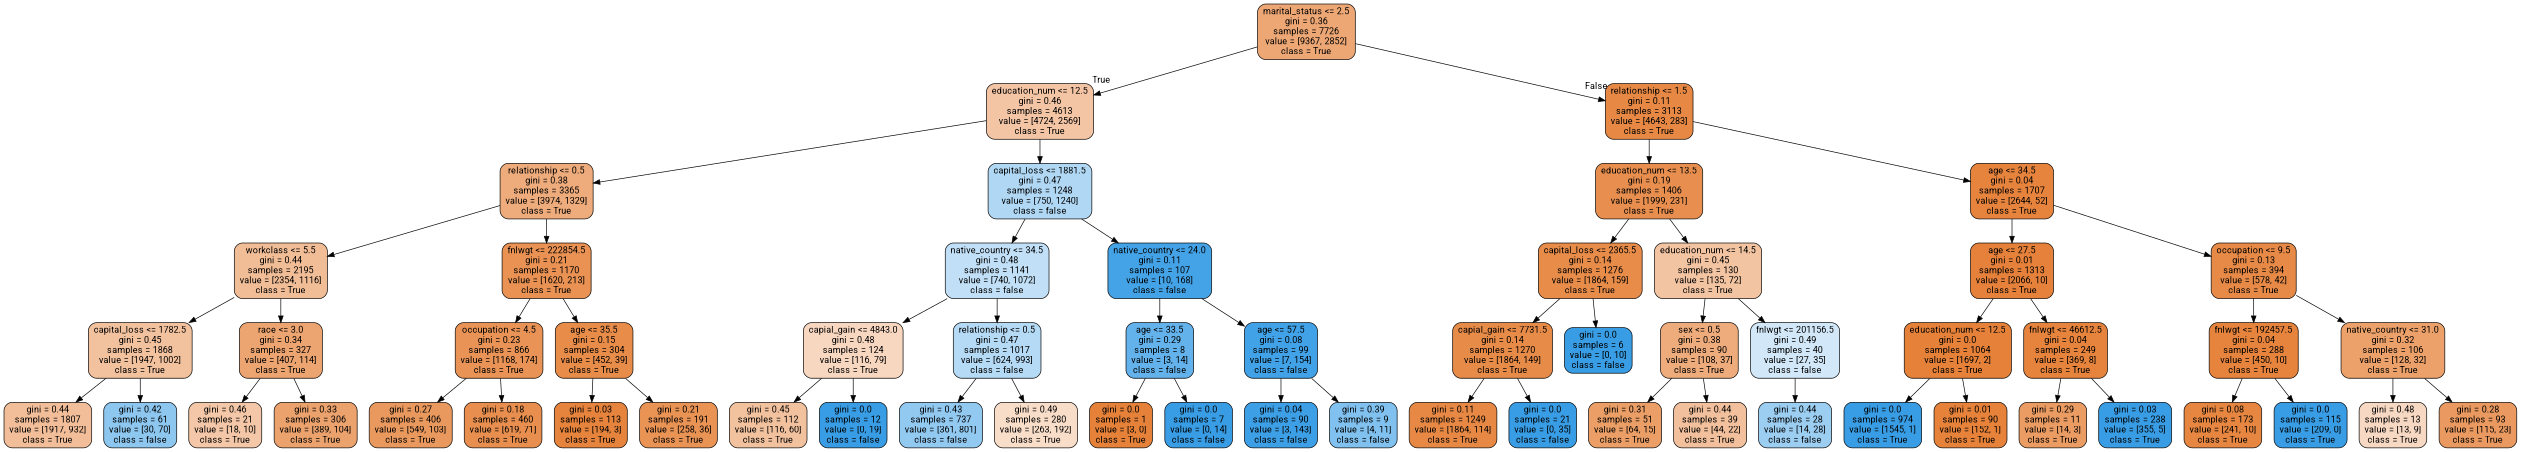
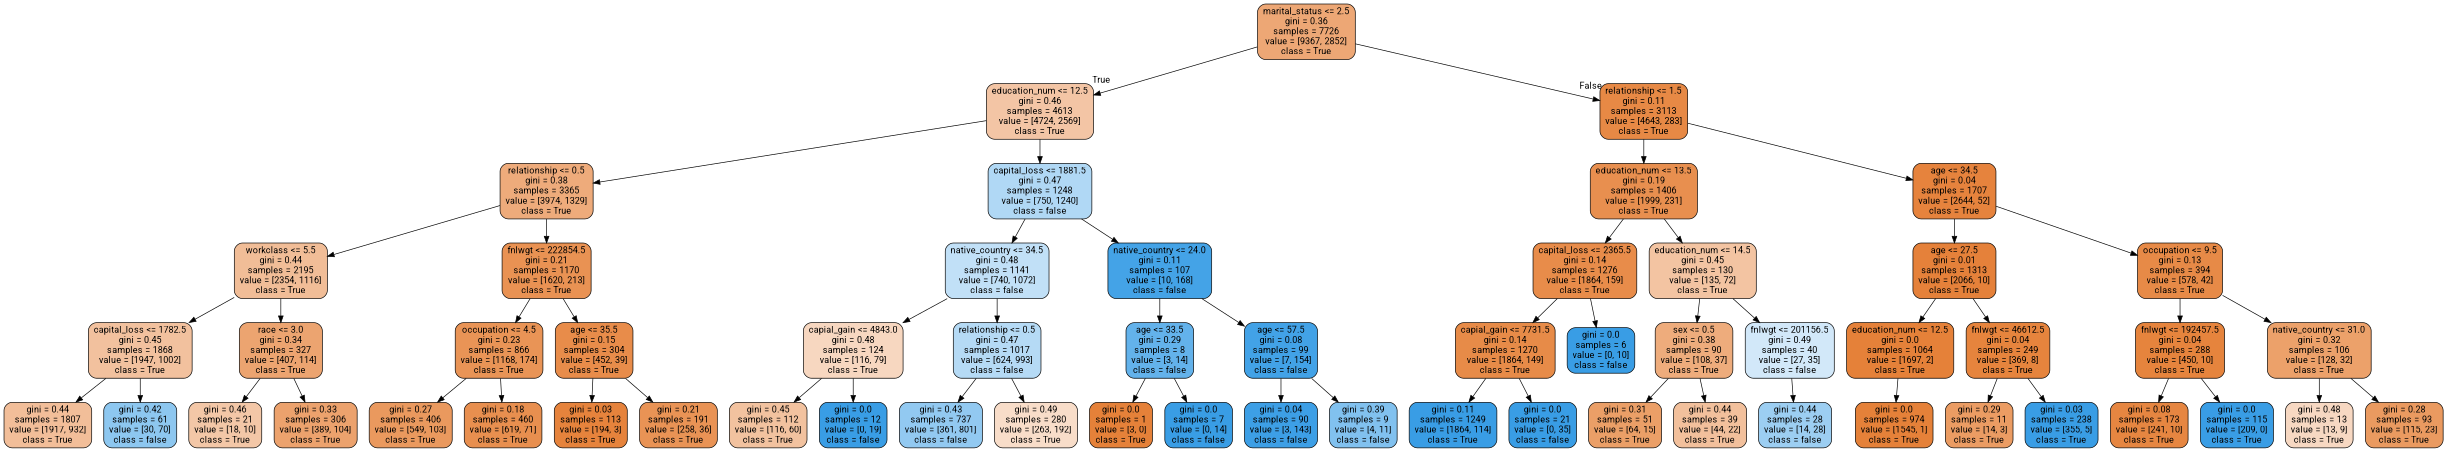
(1453, 425) -> (1453, 425)
(1883, 425) -> (1894, 425)
(1971, 425) -> none
